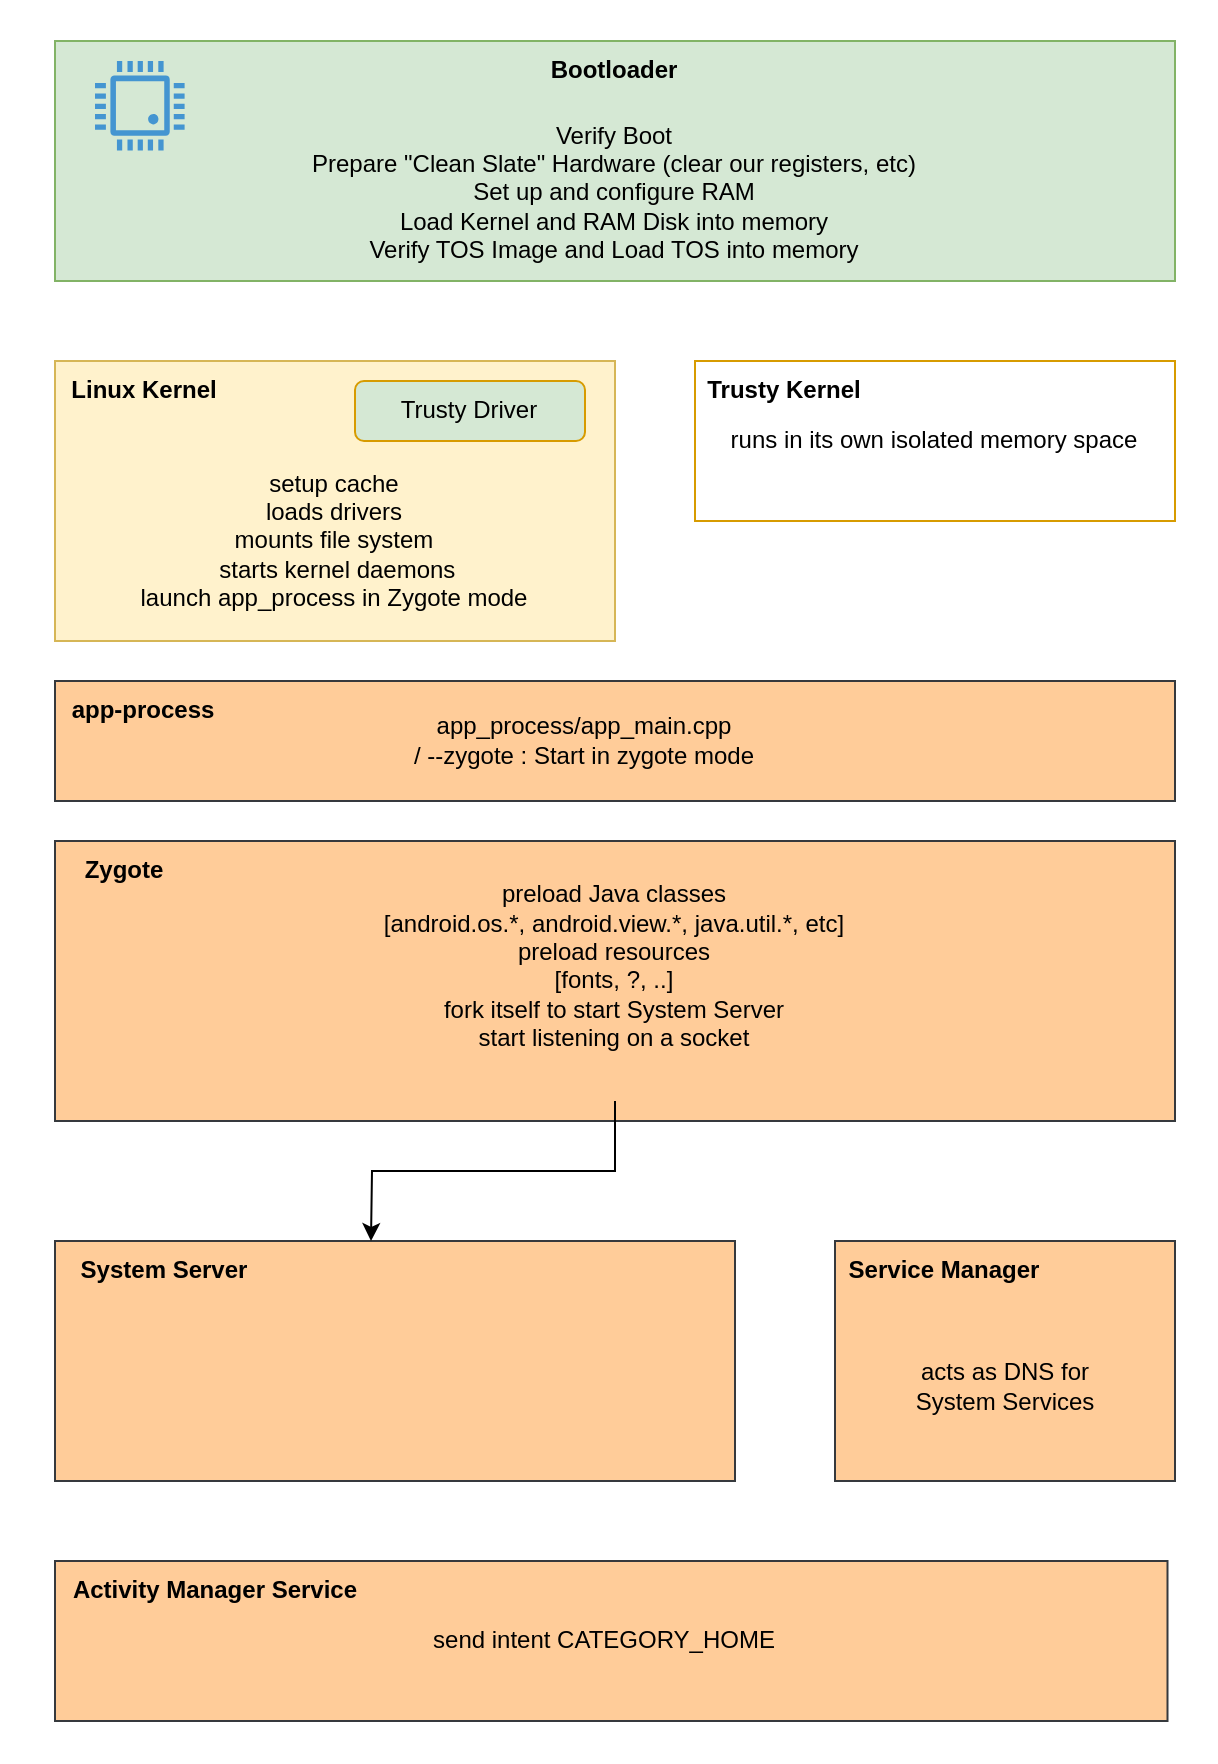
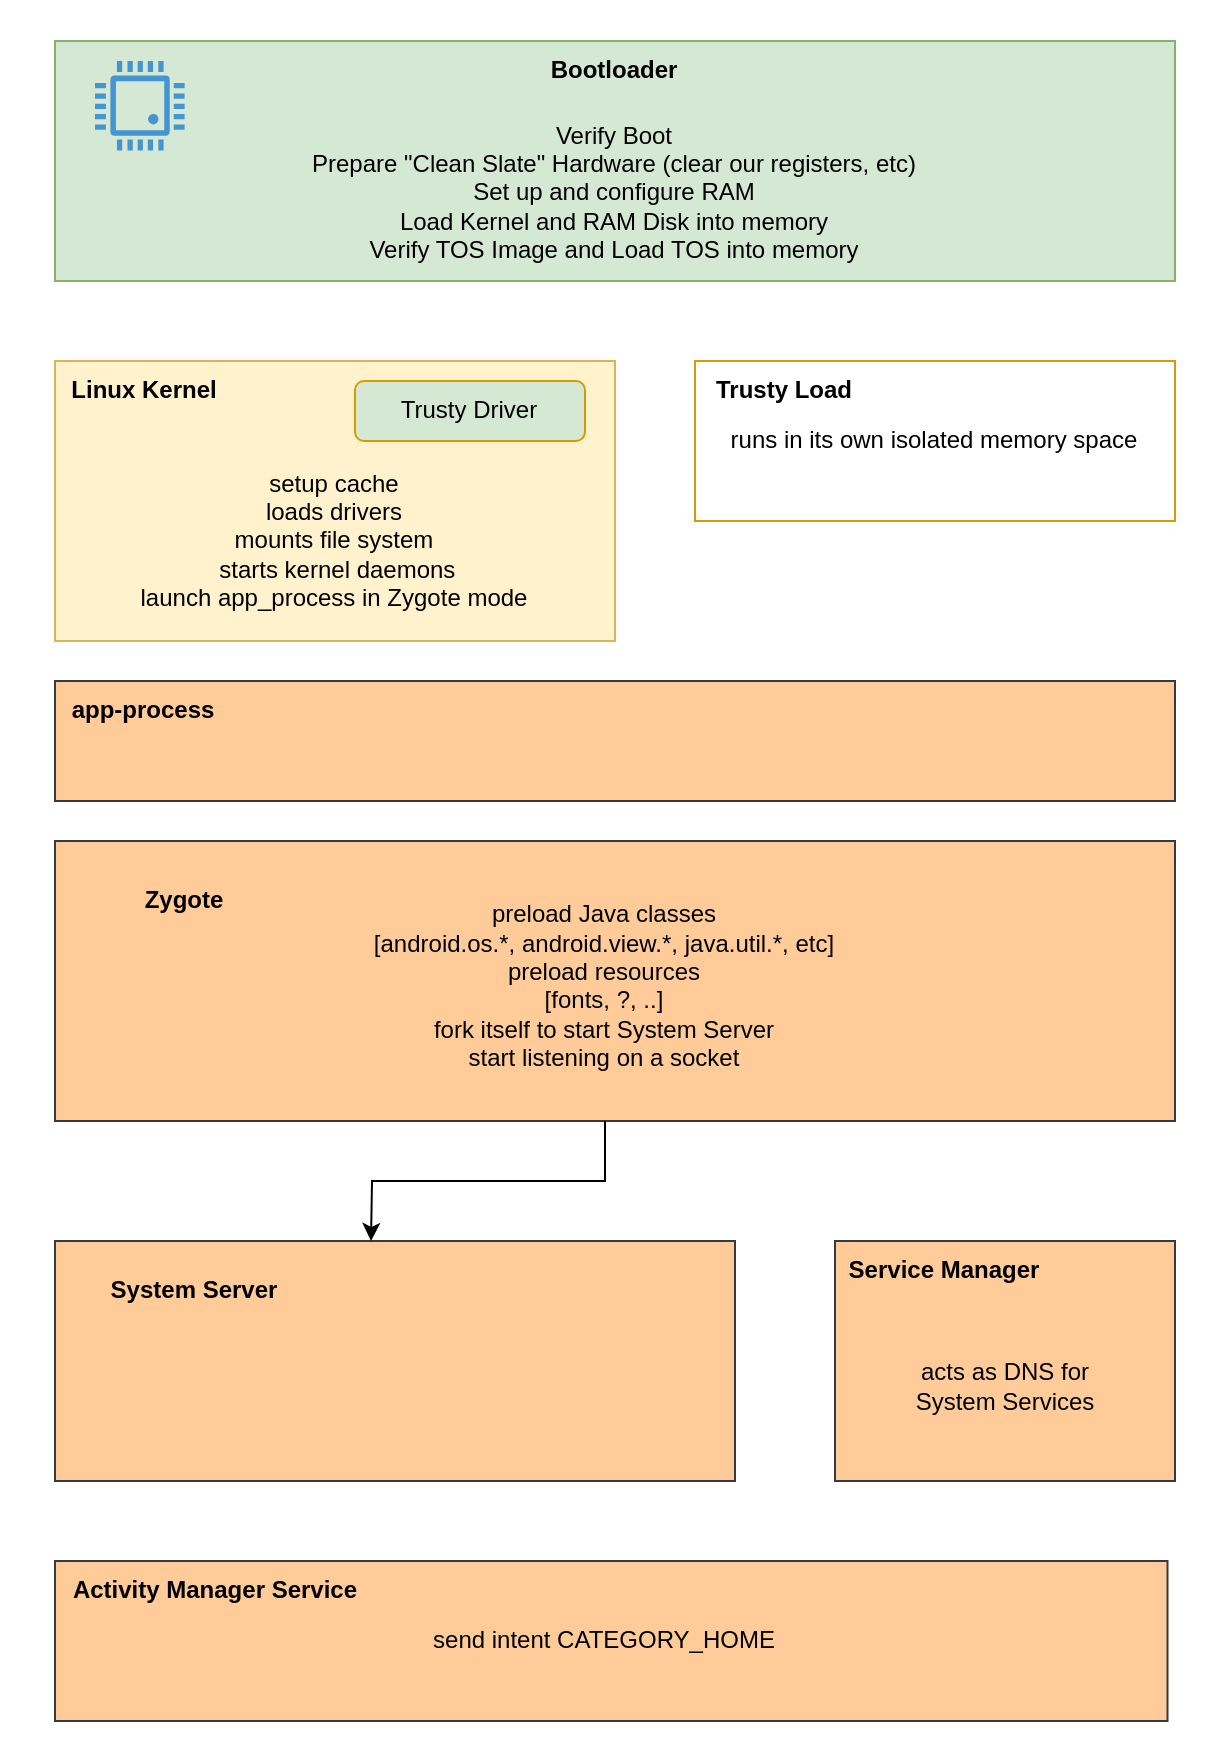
(785, 391) -> (785, 391)
(585, 741) -> none
(125, 871) -> (185, 901)
(615, 981) -> (605, 1001)
(165, 1271) -> (195, 1291)
